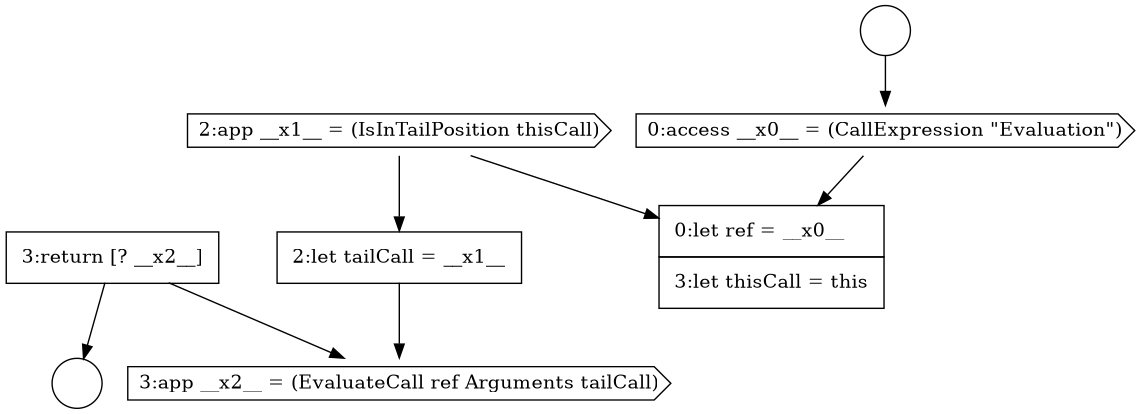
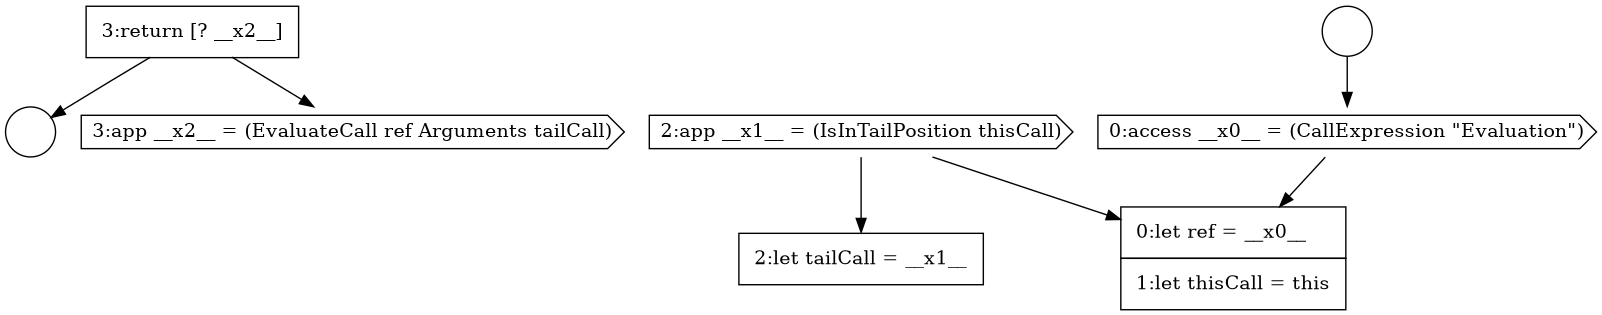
(772, 282) -> (1233, 283)
(399, 313) -> none
